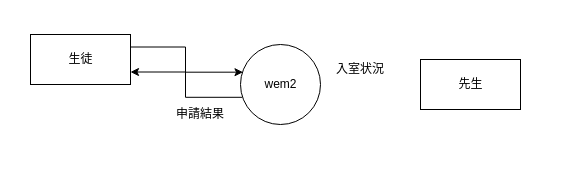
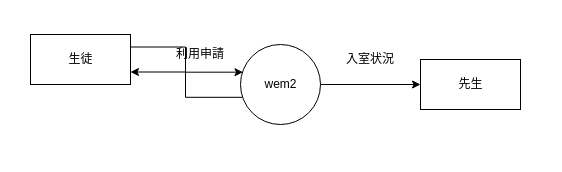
none -> (201, 55)
(361, 70) -> (371, 60)
none -> (367, 85)
(201, 115) -> none
